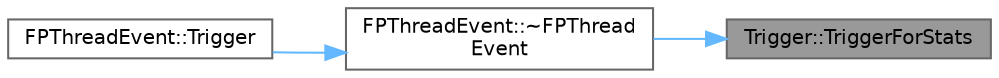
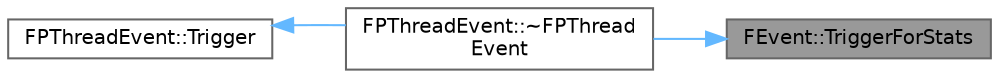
(859, 39) -> (859, 39)
(299, 53) -> (320, 25)
